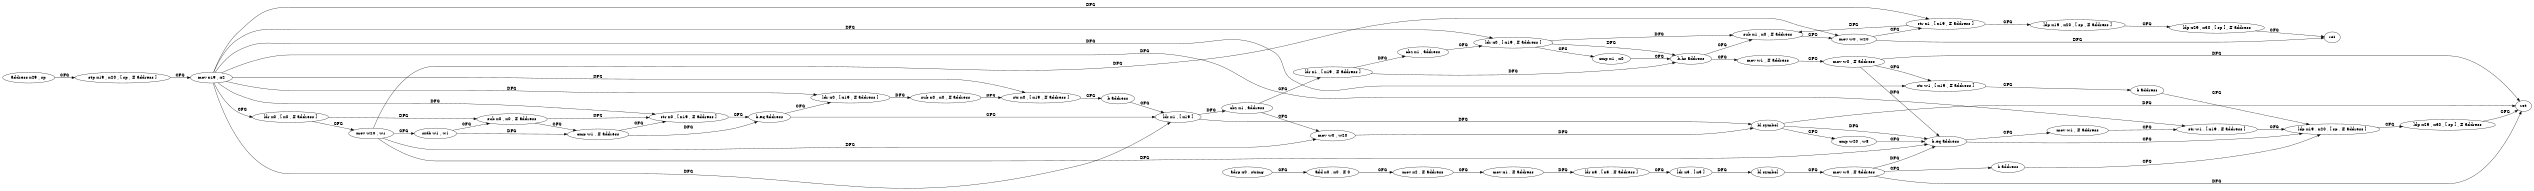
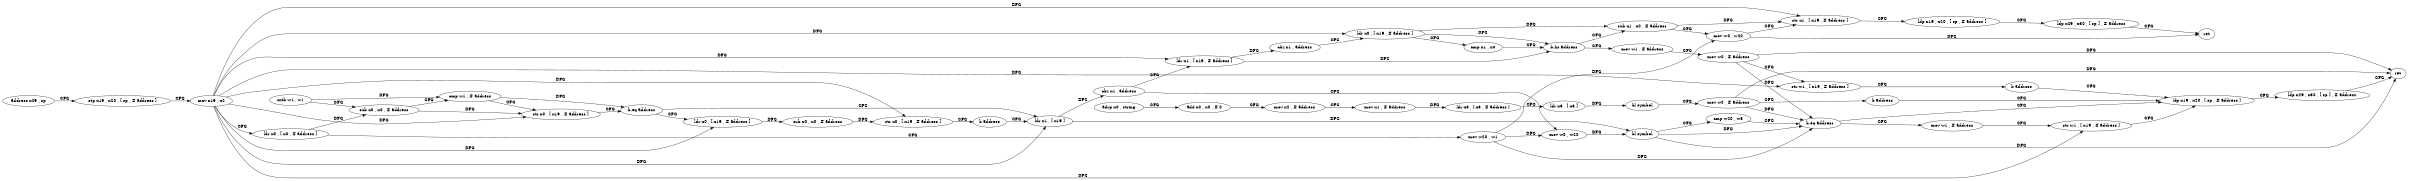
(1855, 28) -> (1728, 24)
none -> (681, 58)
(402, 133) -> none
